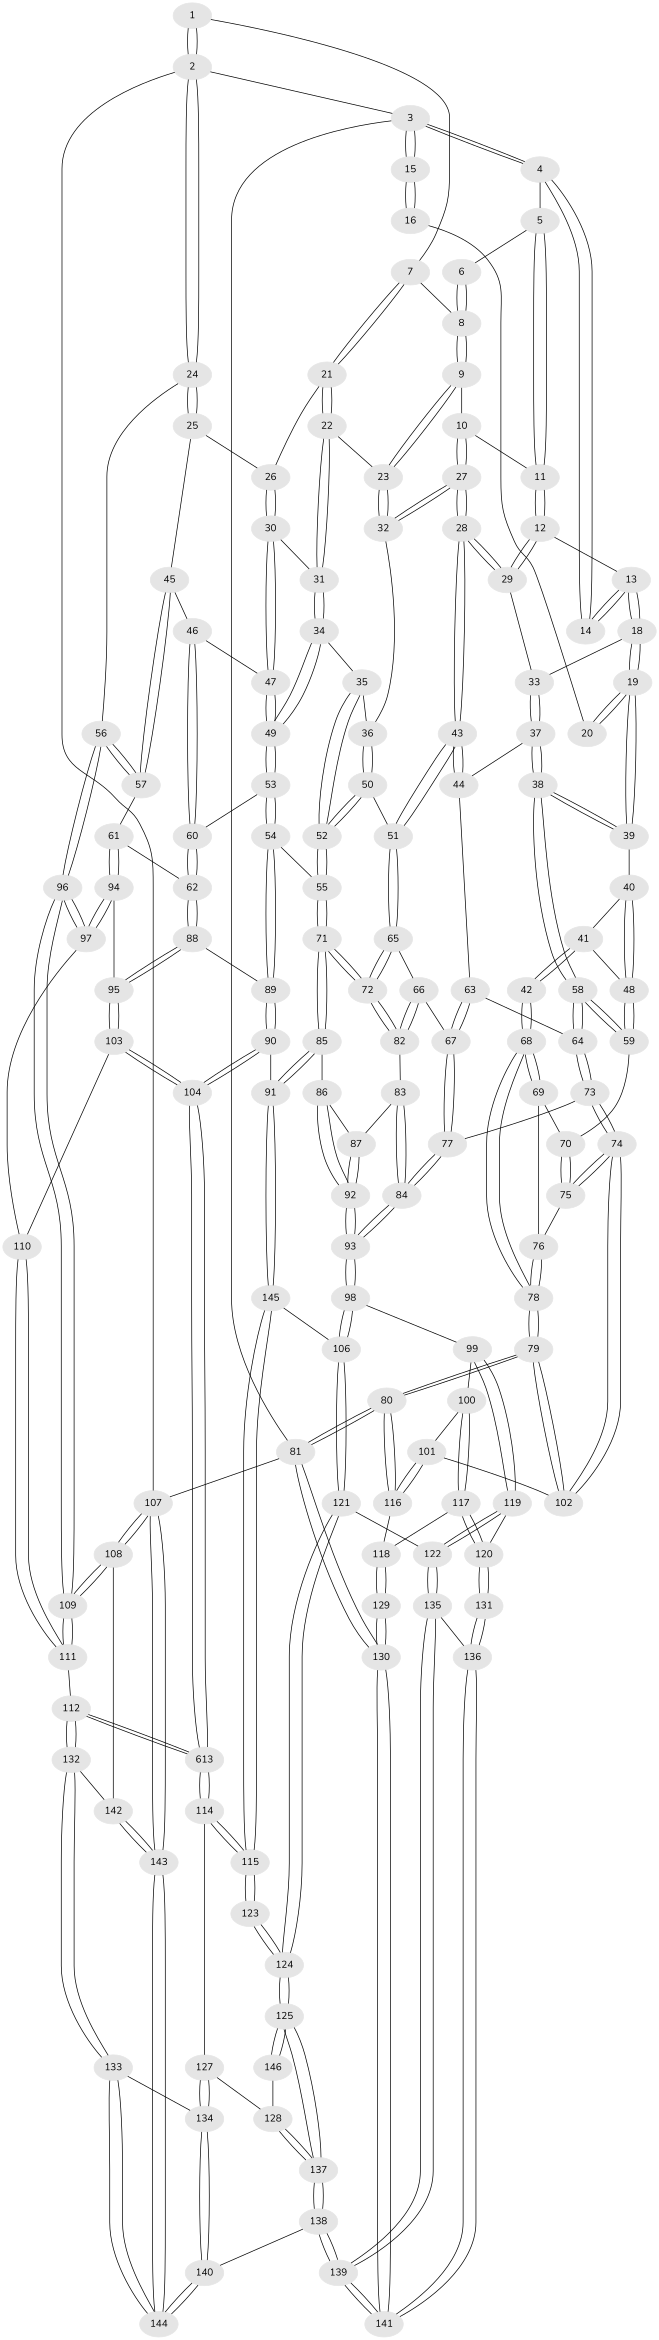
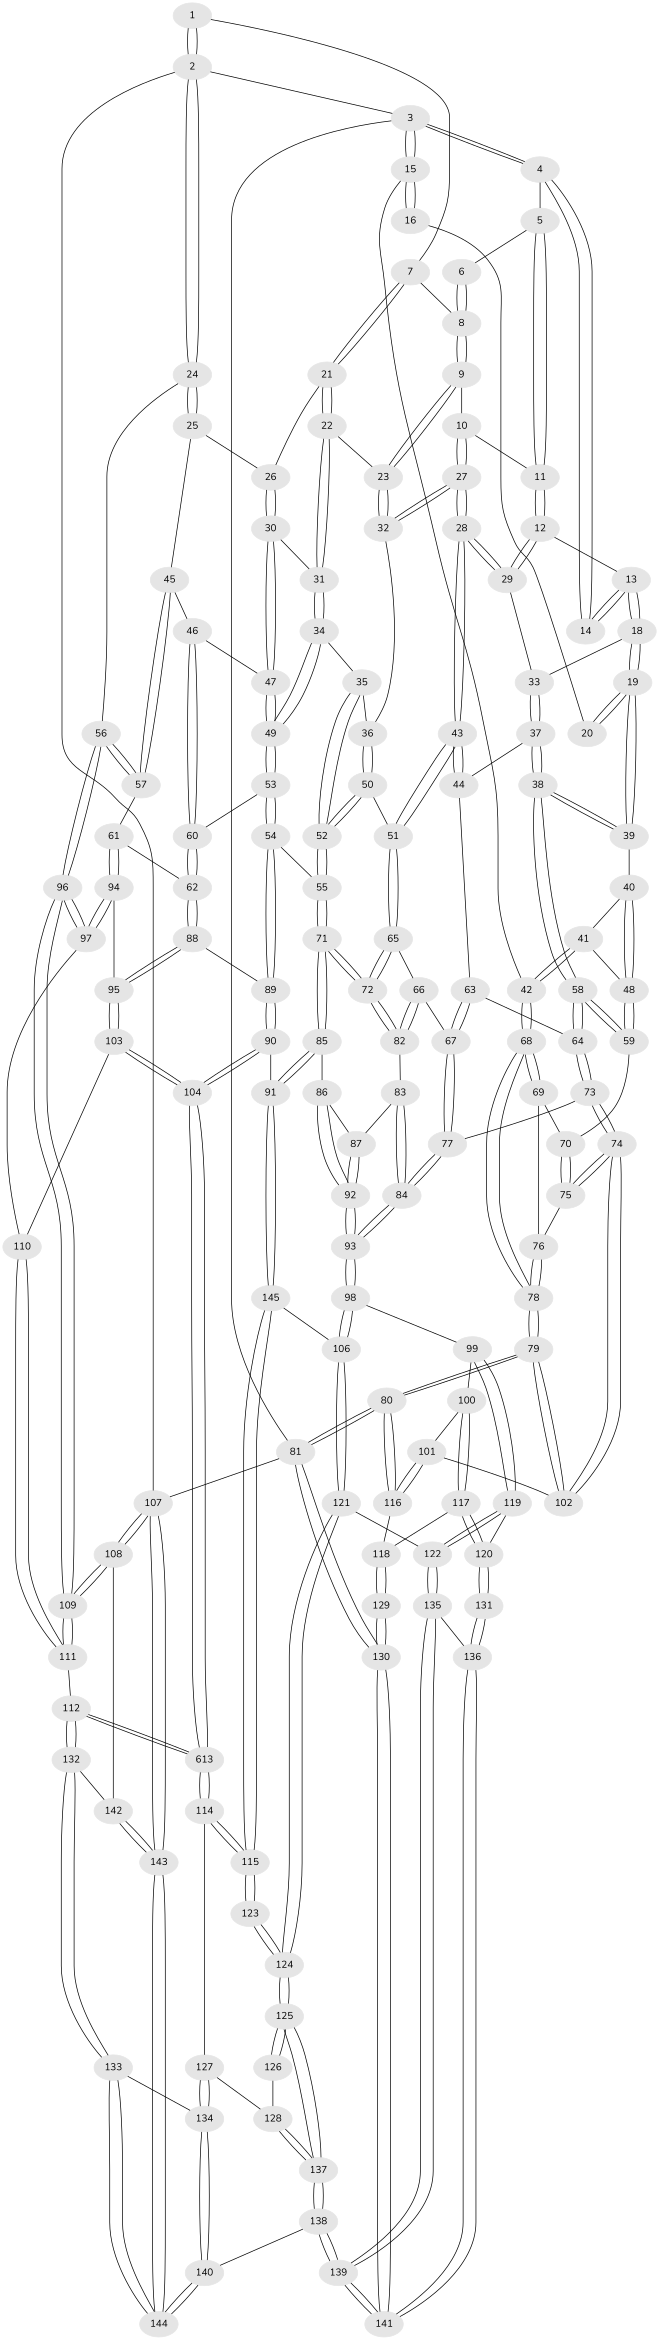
none -> (445, 578)
(273, 2068) -> (273, 2068)
